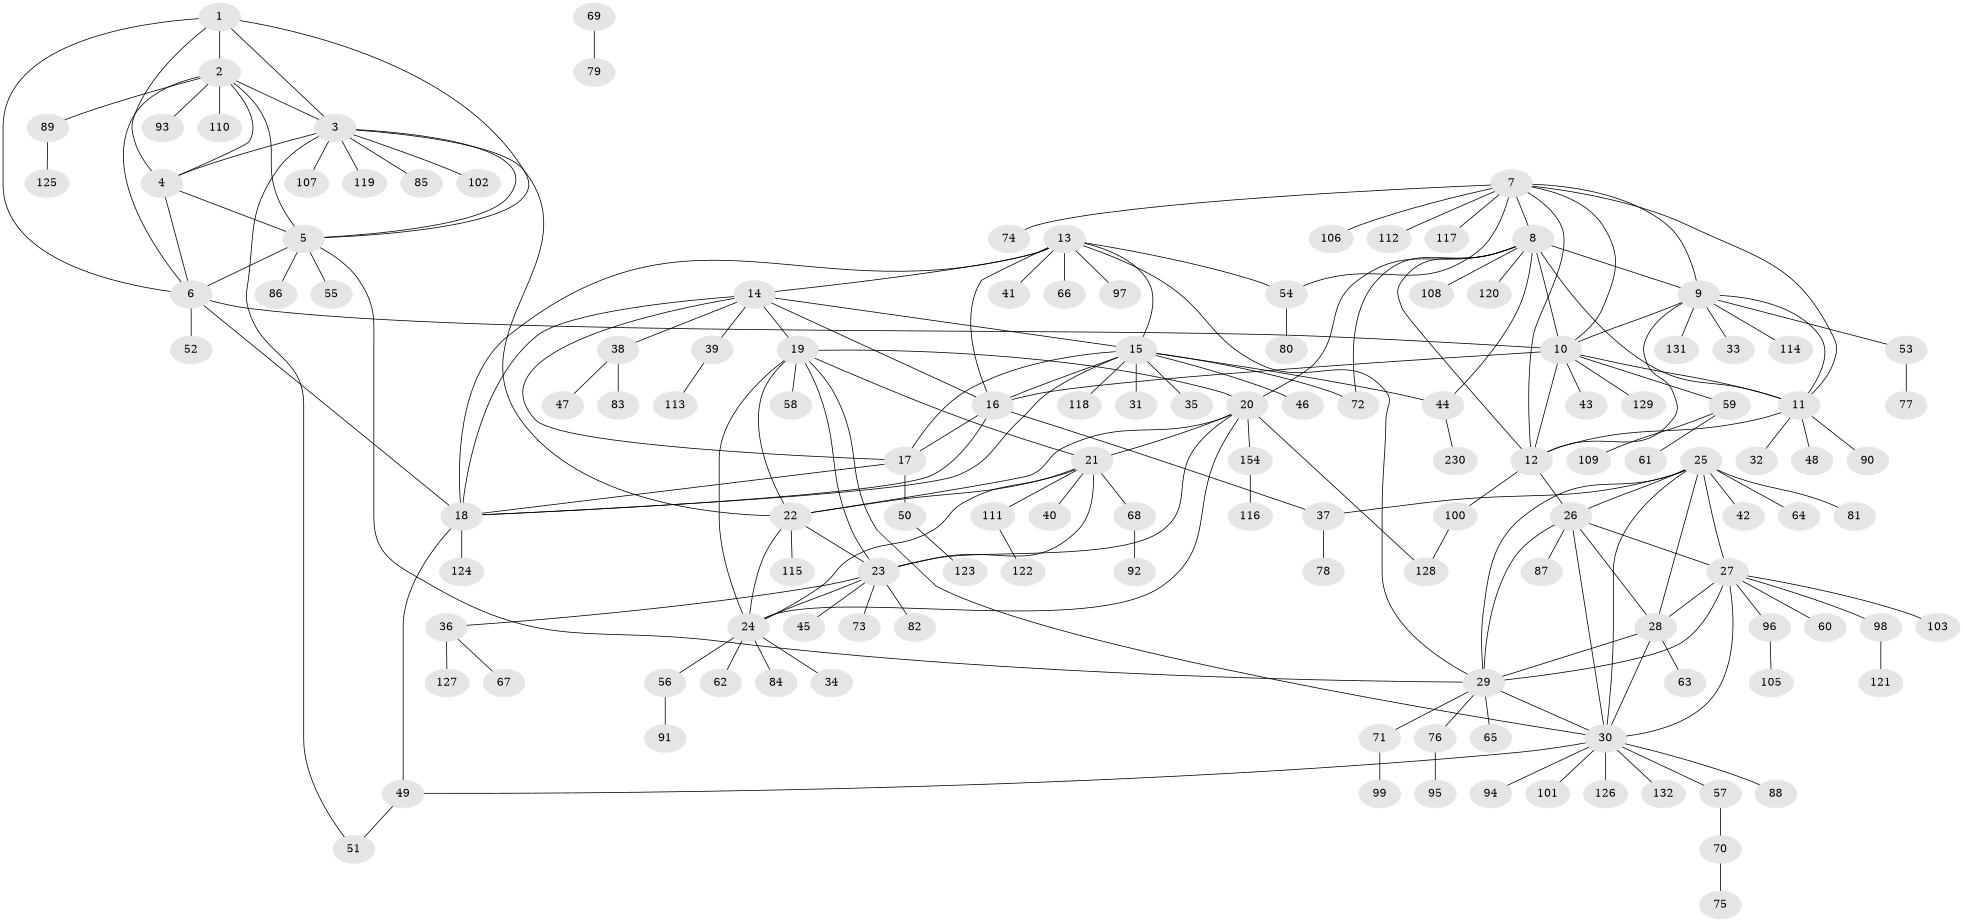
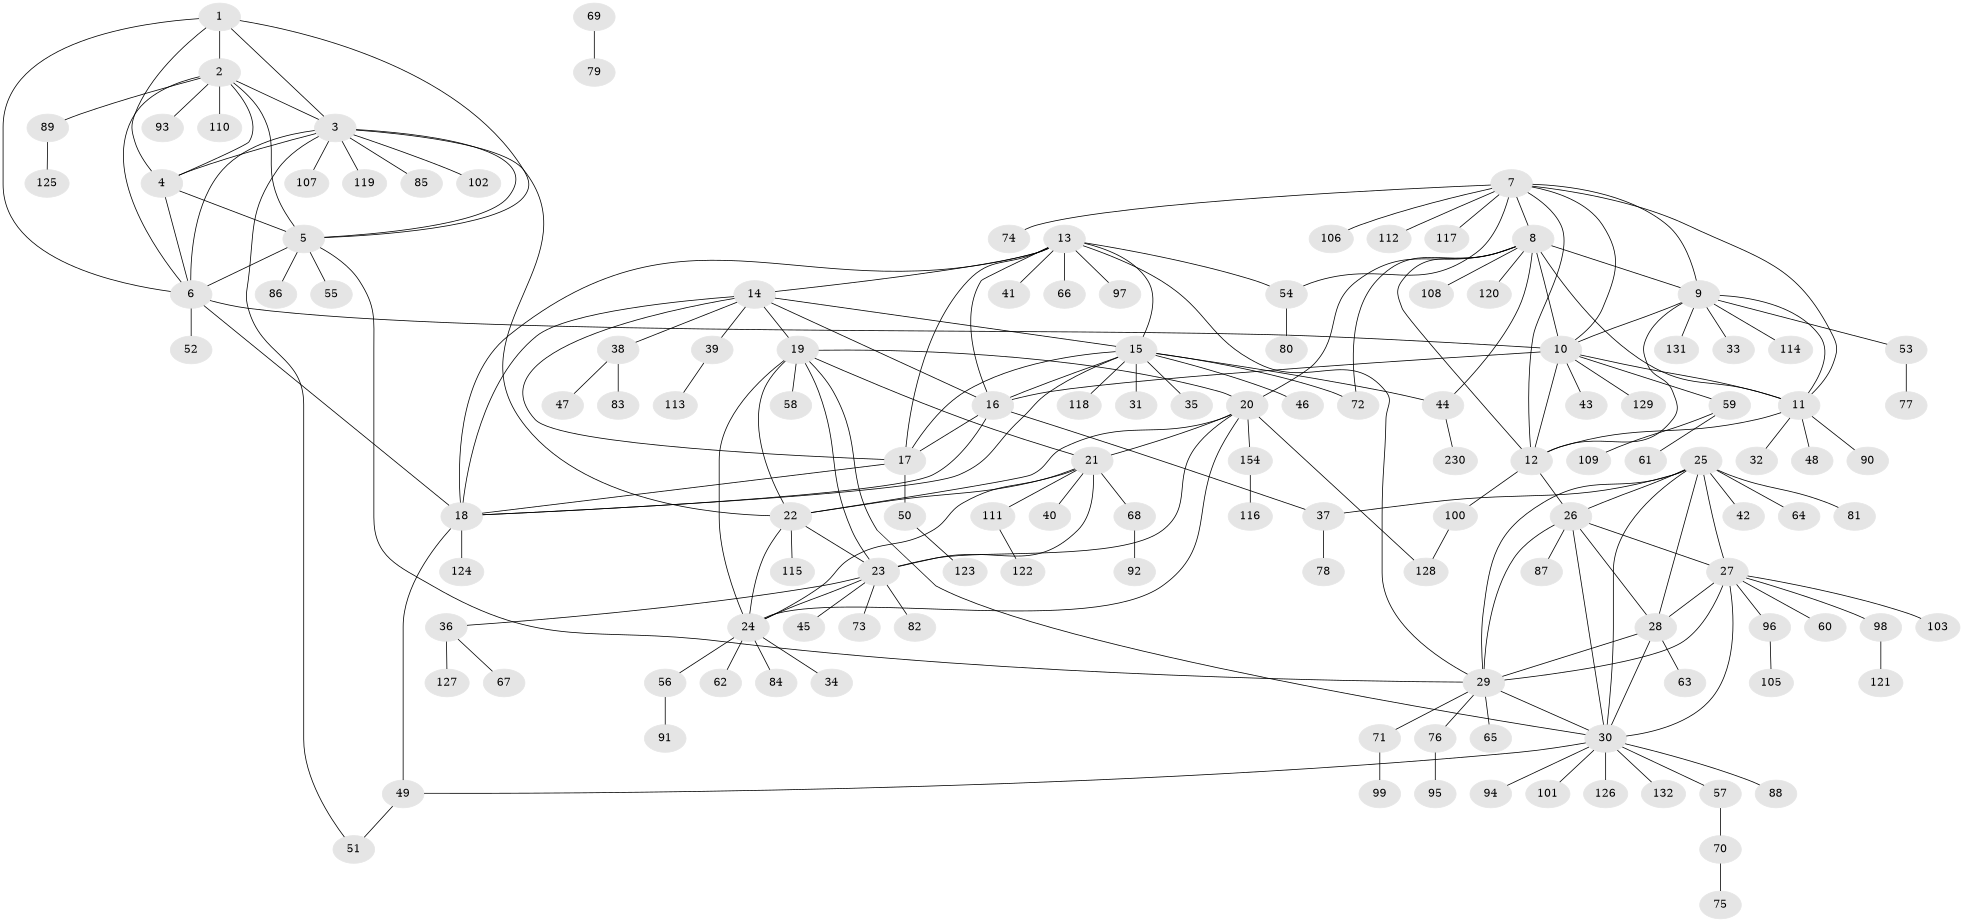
none -> (218, 176)
none -> (945, 313)
